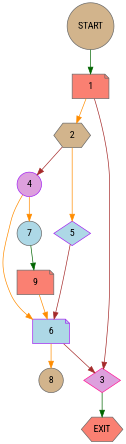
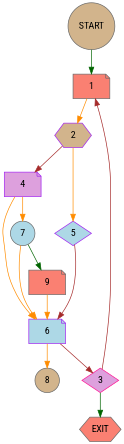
(72, 135) -> (73, 135)
(29, 184) -> (23, 184)
(110, 230) -> (110, 237)
none -> (20, 281)
